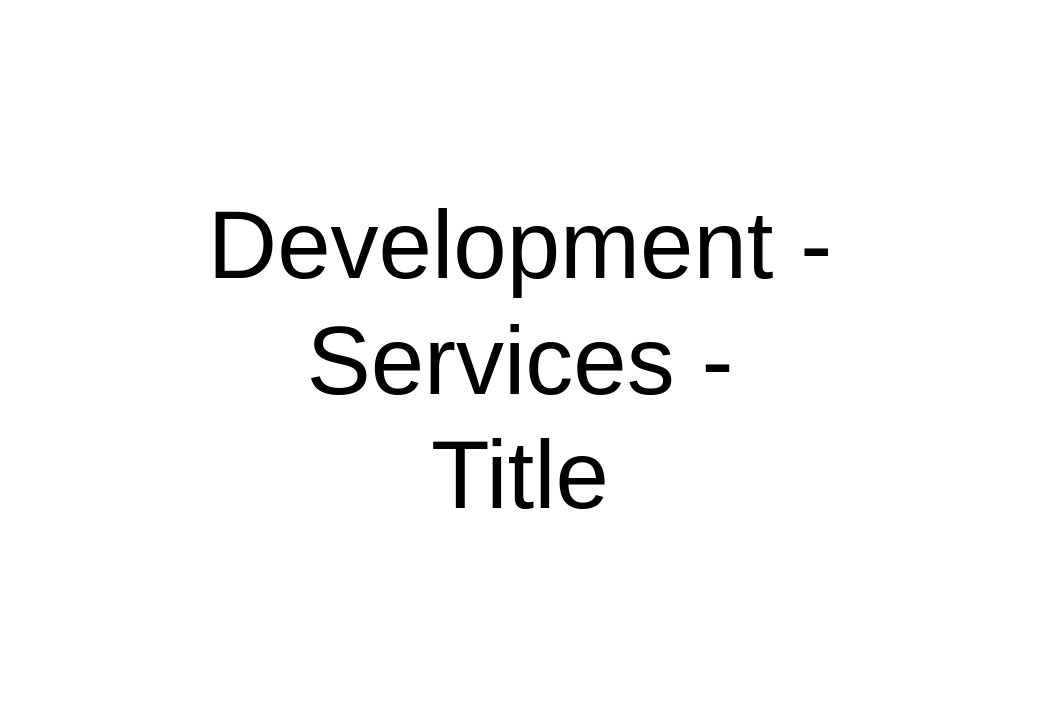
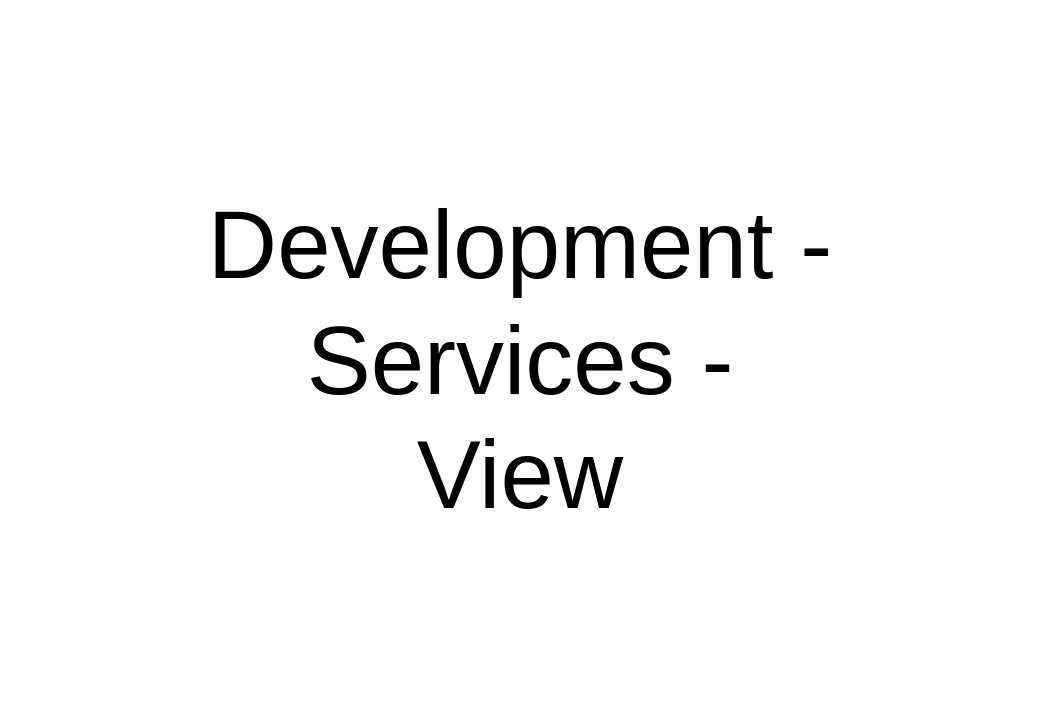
(521, 361) -> (521, 361)
